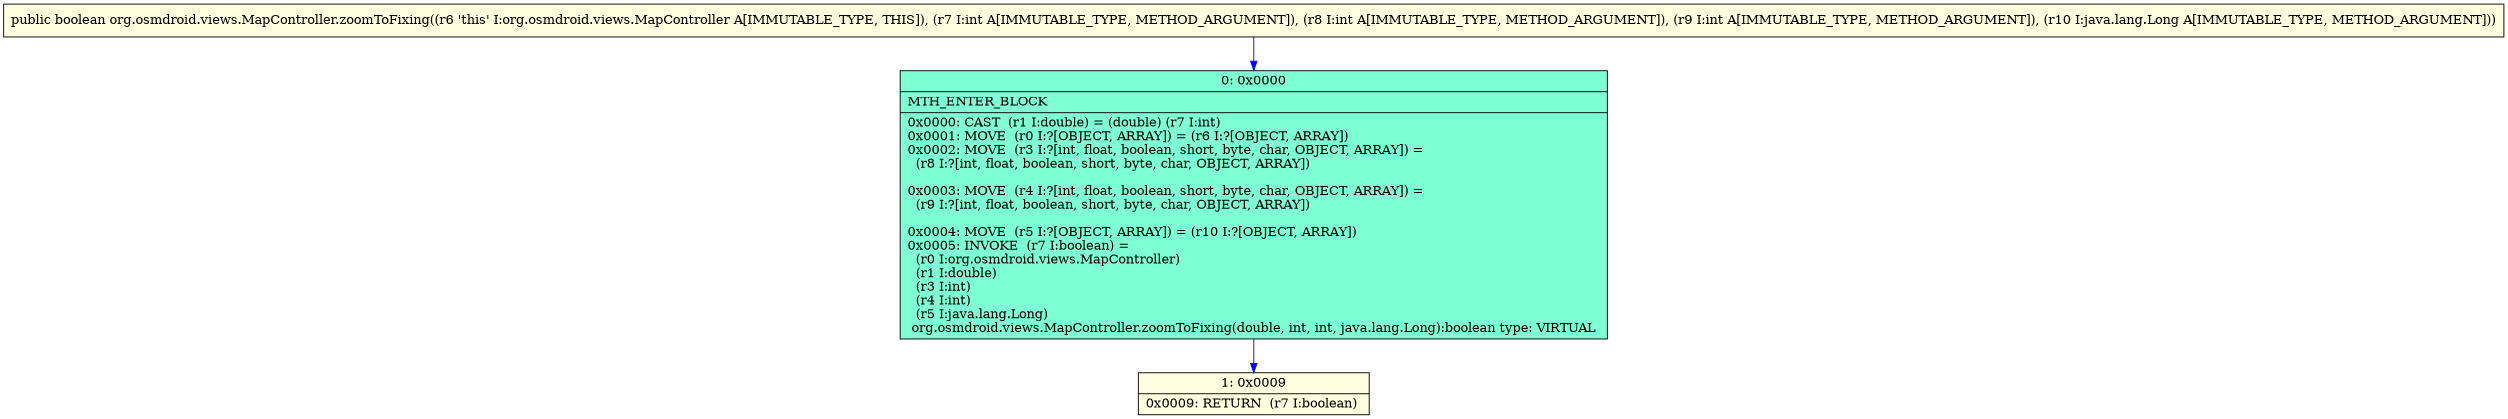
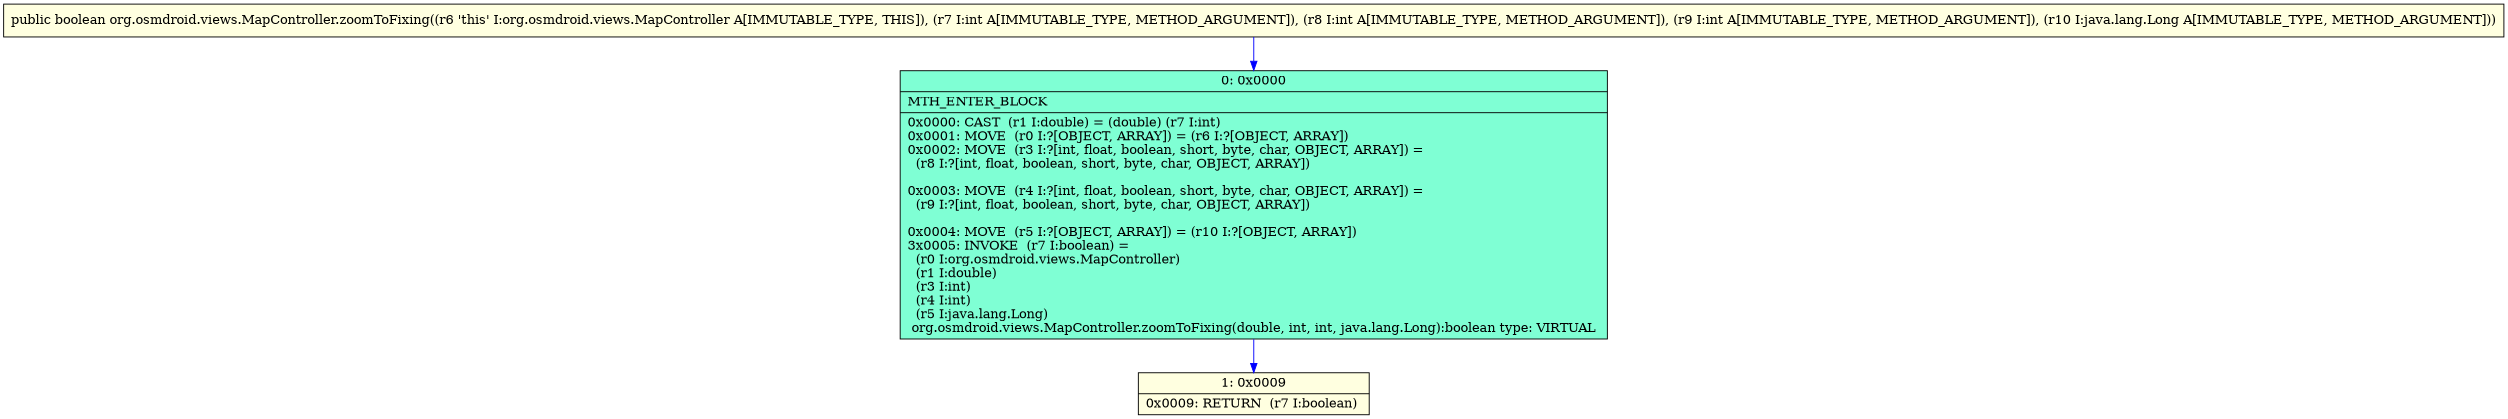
(1021, 246) -> (1021, 246)
